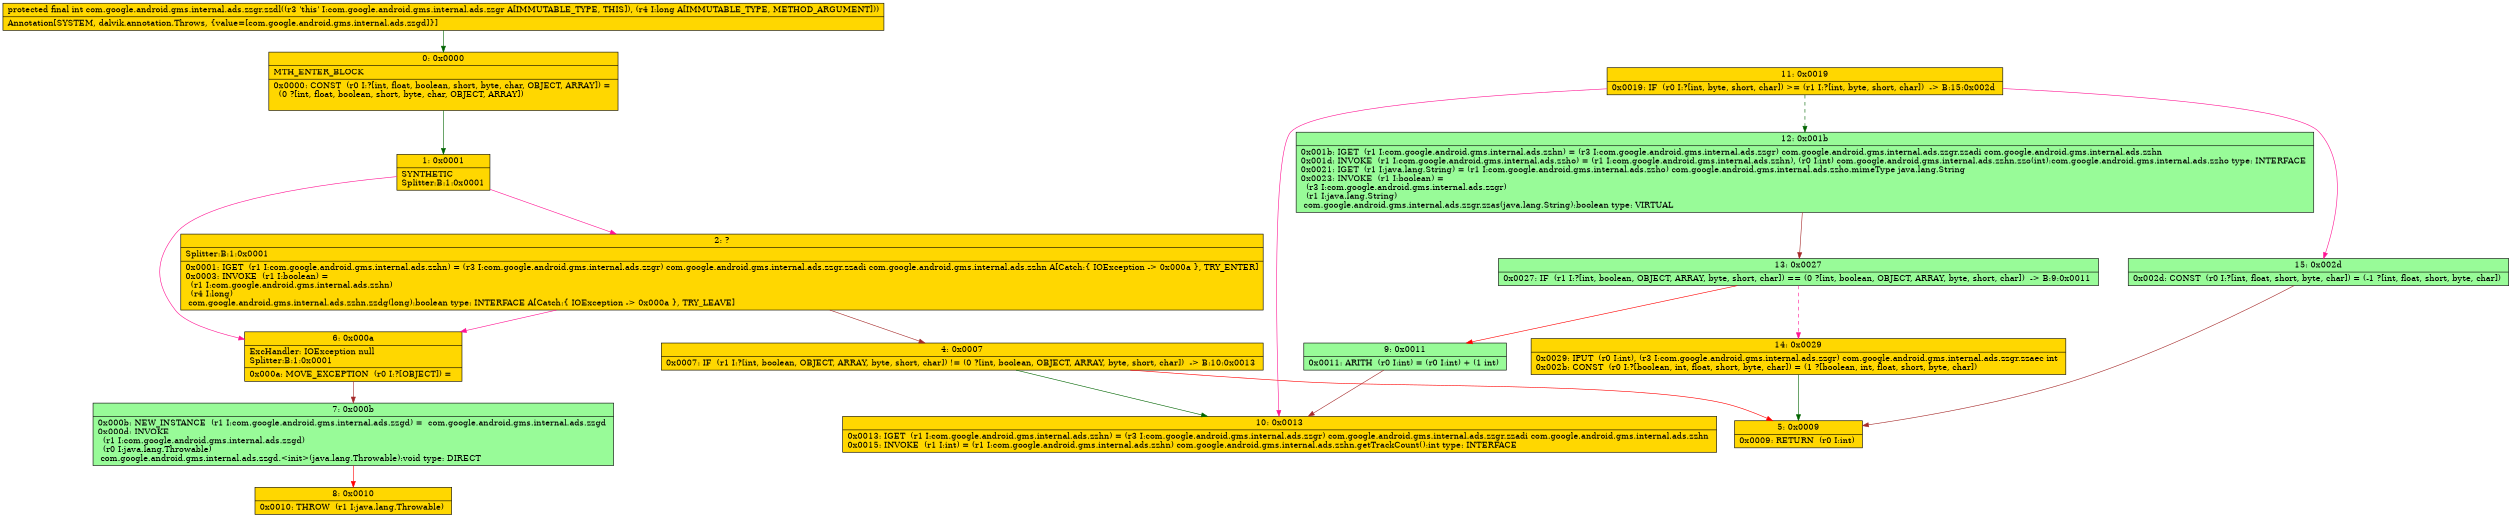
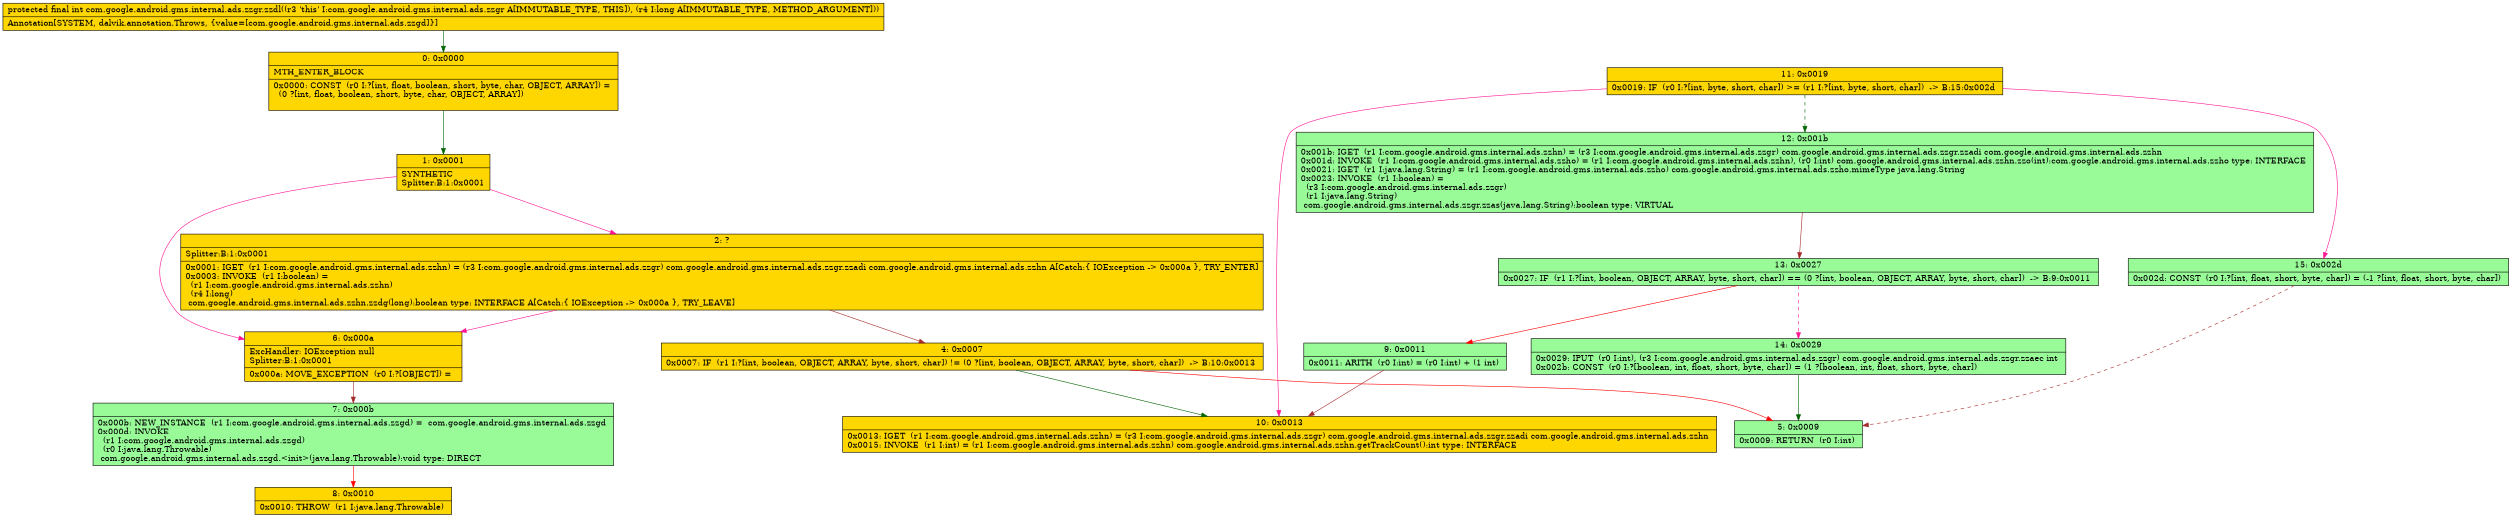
(1798, 357) -> (1798, 357)
(2088, 376) -> (2088, 376)
(1798, 434) -> (1798, 434)
